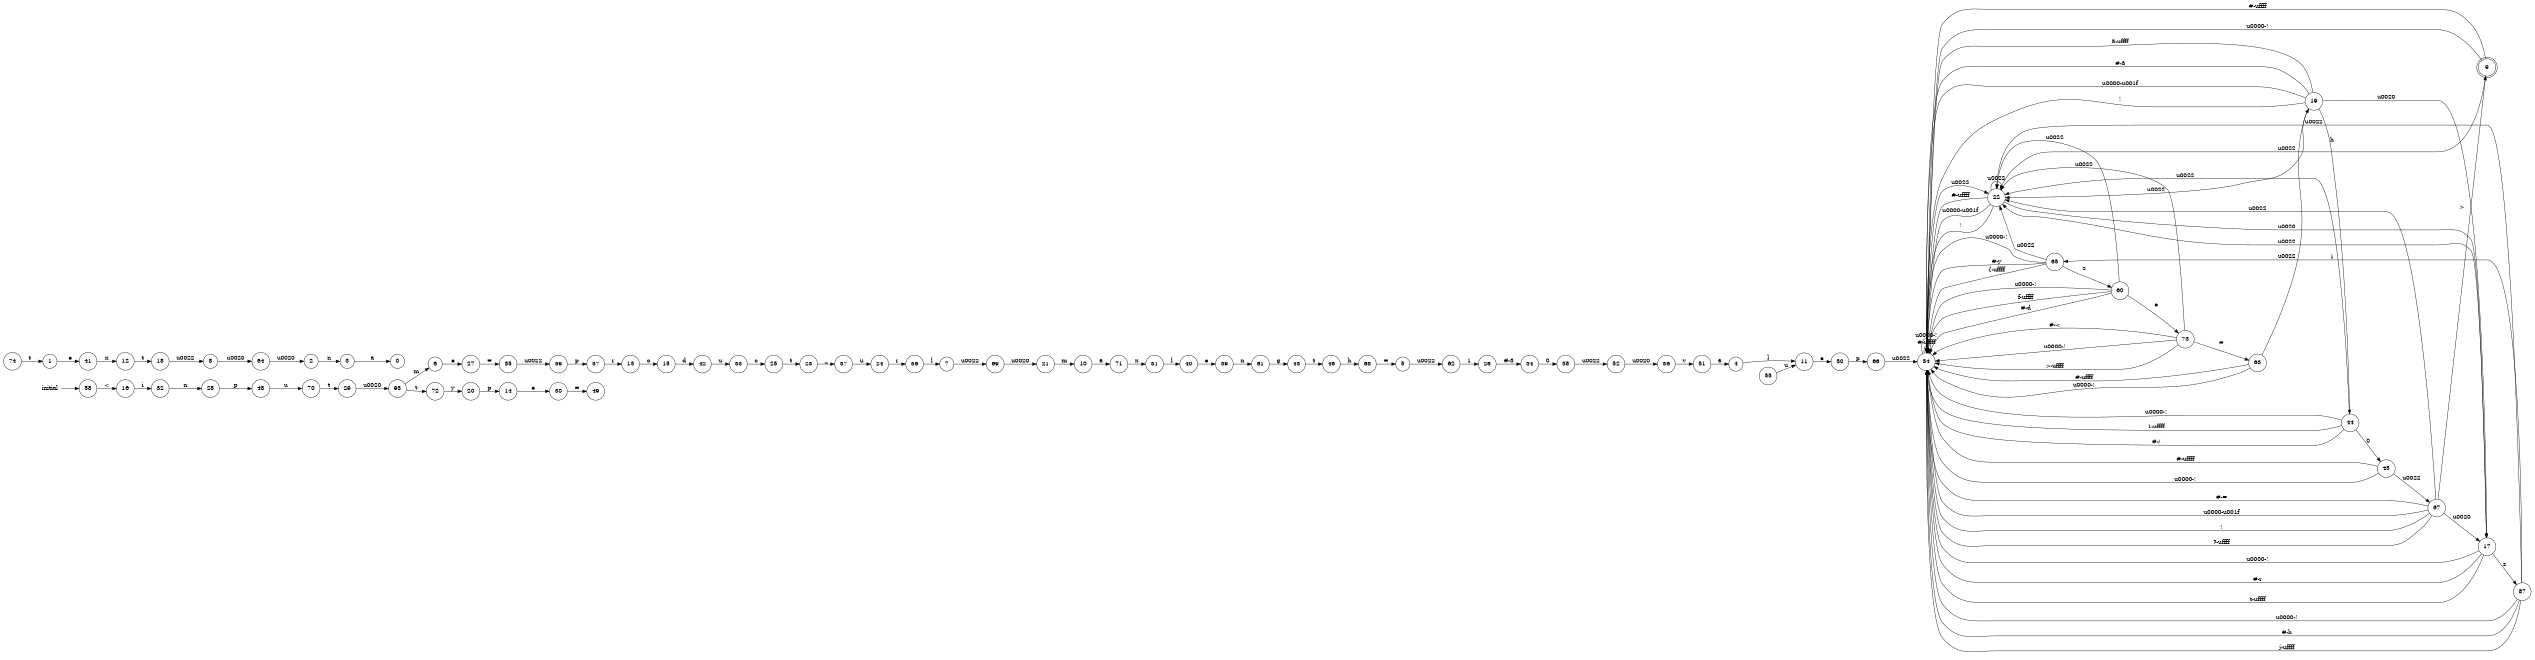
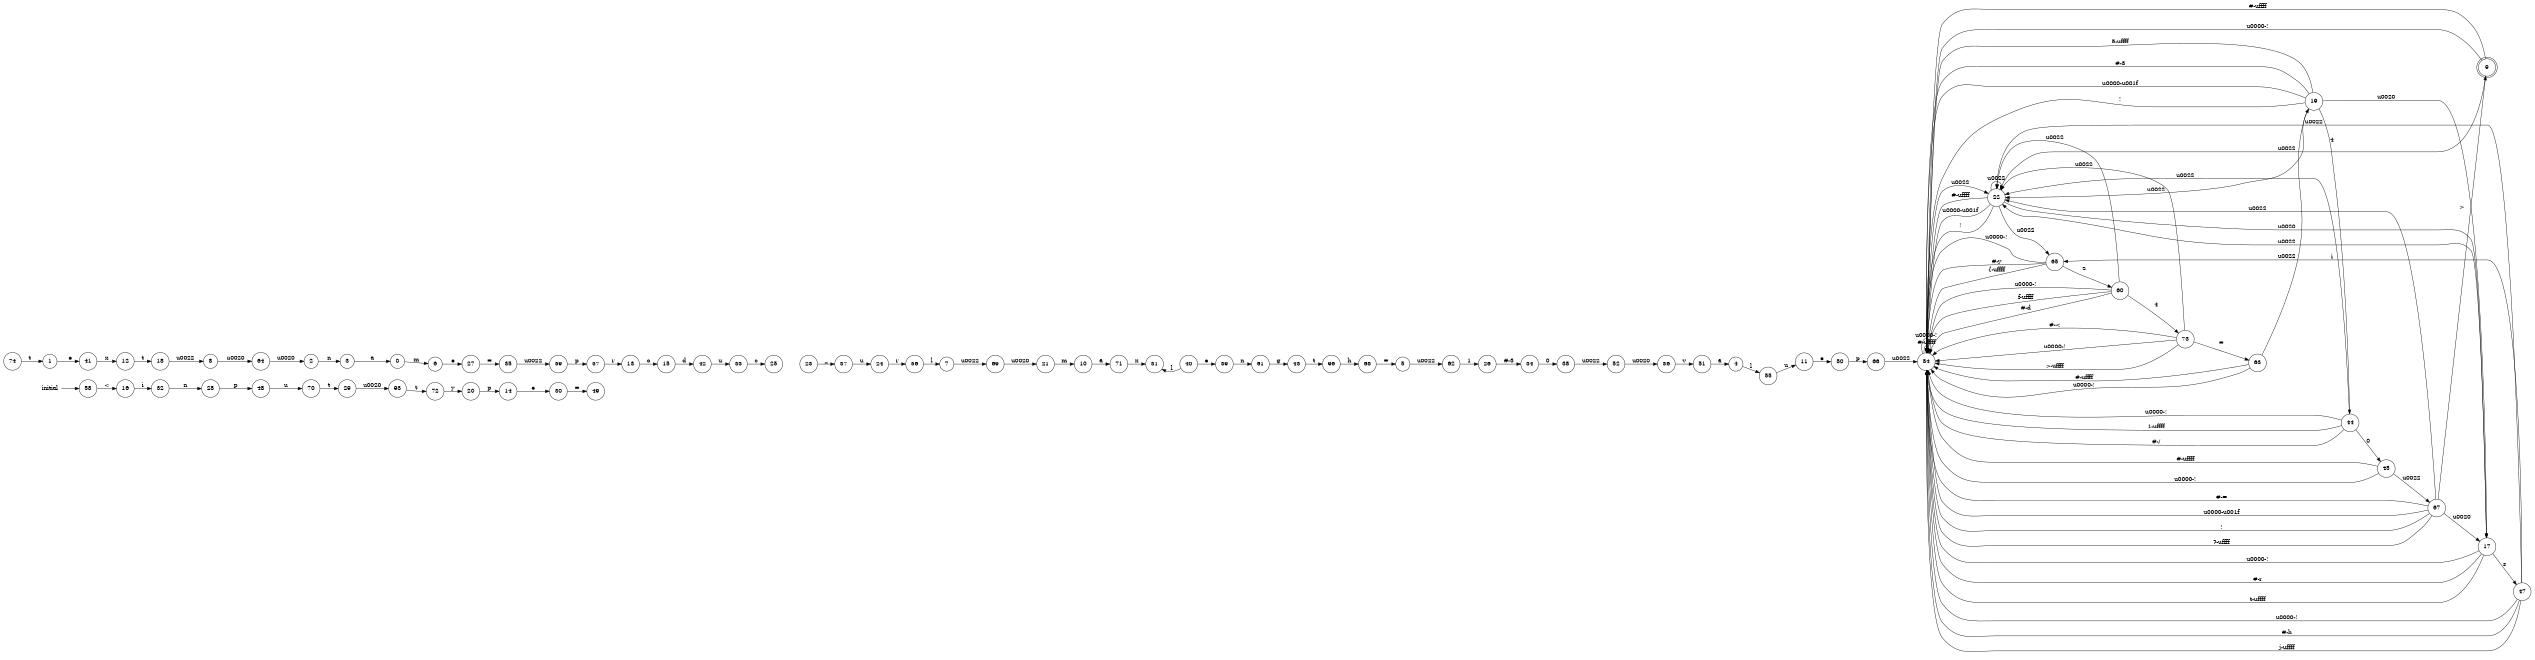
(2332, 140) -> (2332, 140)
(2013, 245) -> (2017, 235)
(2156, 305) -> (2156, 305)
(1767, 361) -> (1749, 369)
(789, 364) -> none
(1170, 364) -> (1173, 371)
(1331, 364) -> (1331, 364)
(415, 377) -> (414, 363)
(2522, 592) -> (2522, 592)
